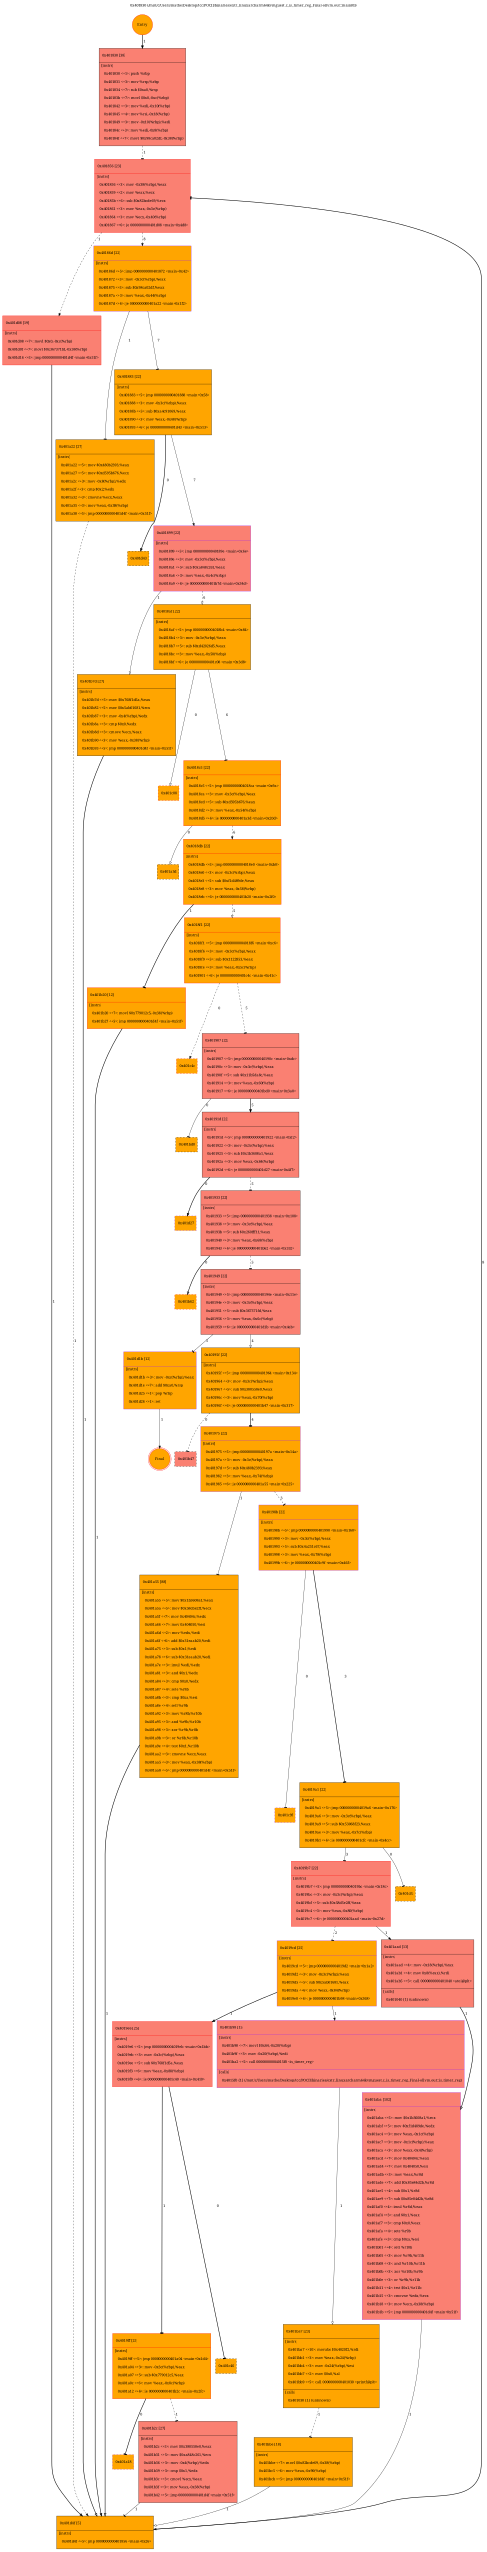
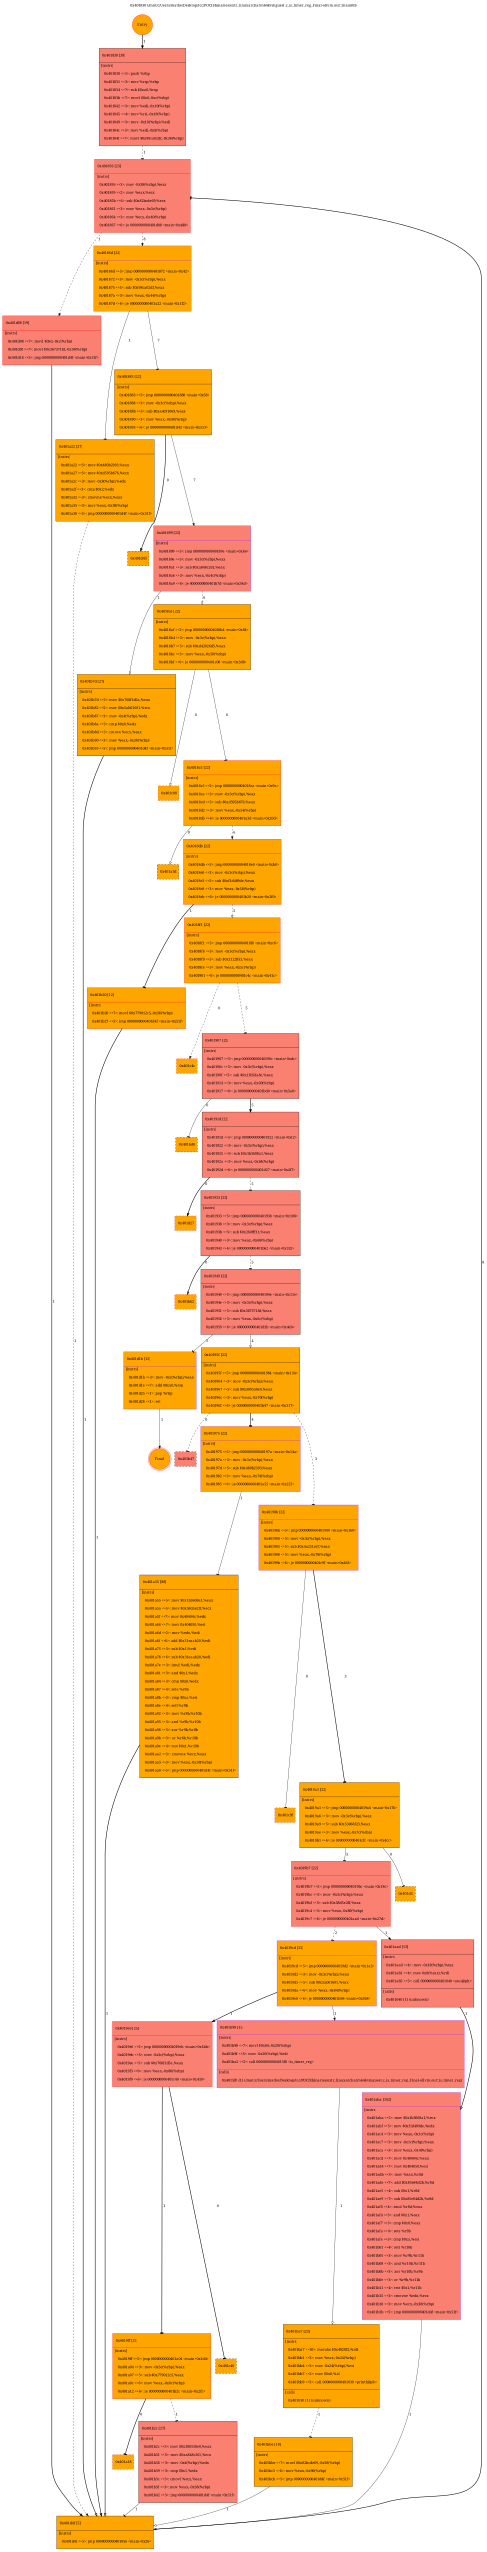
(279, 1498) -> (312, 1456)
